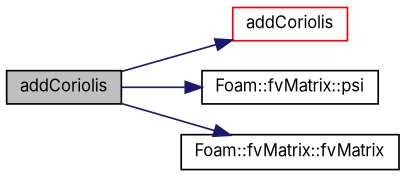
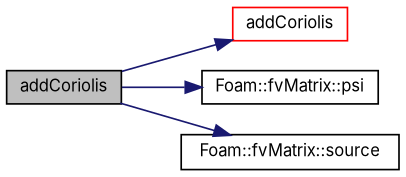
(290, 152) -> (290, 152)
